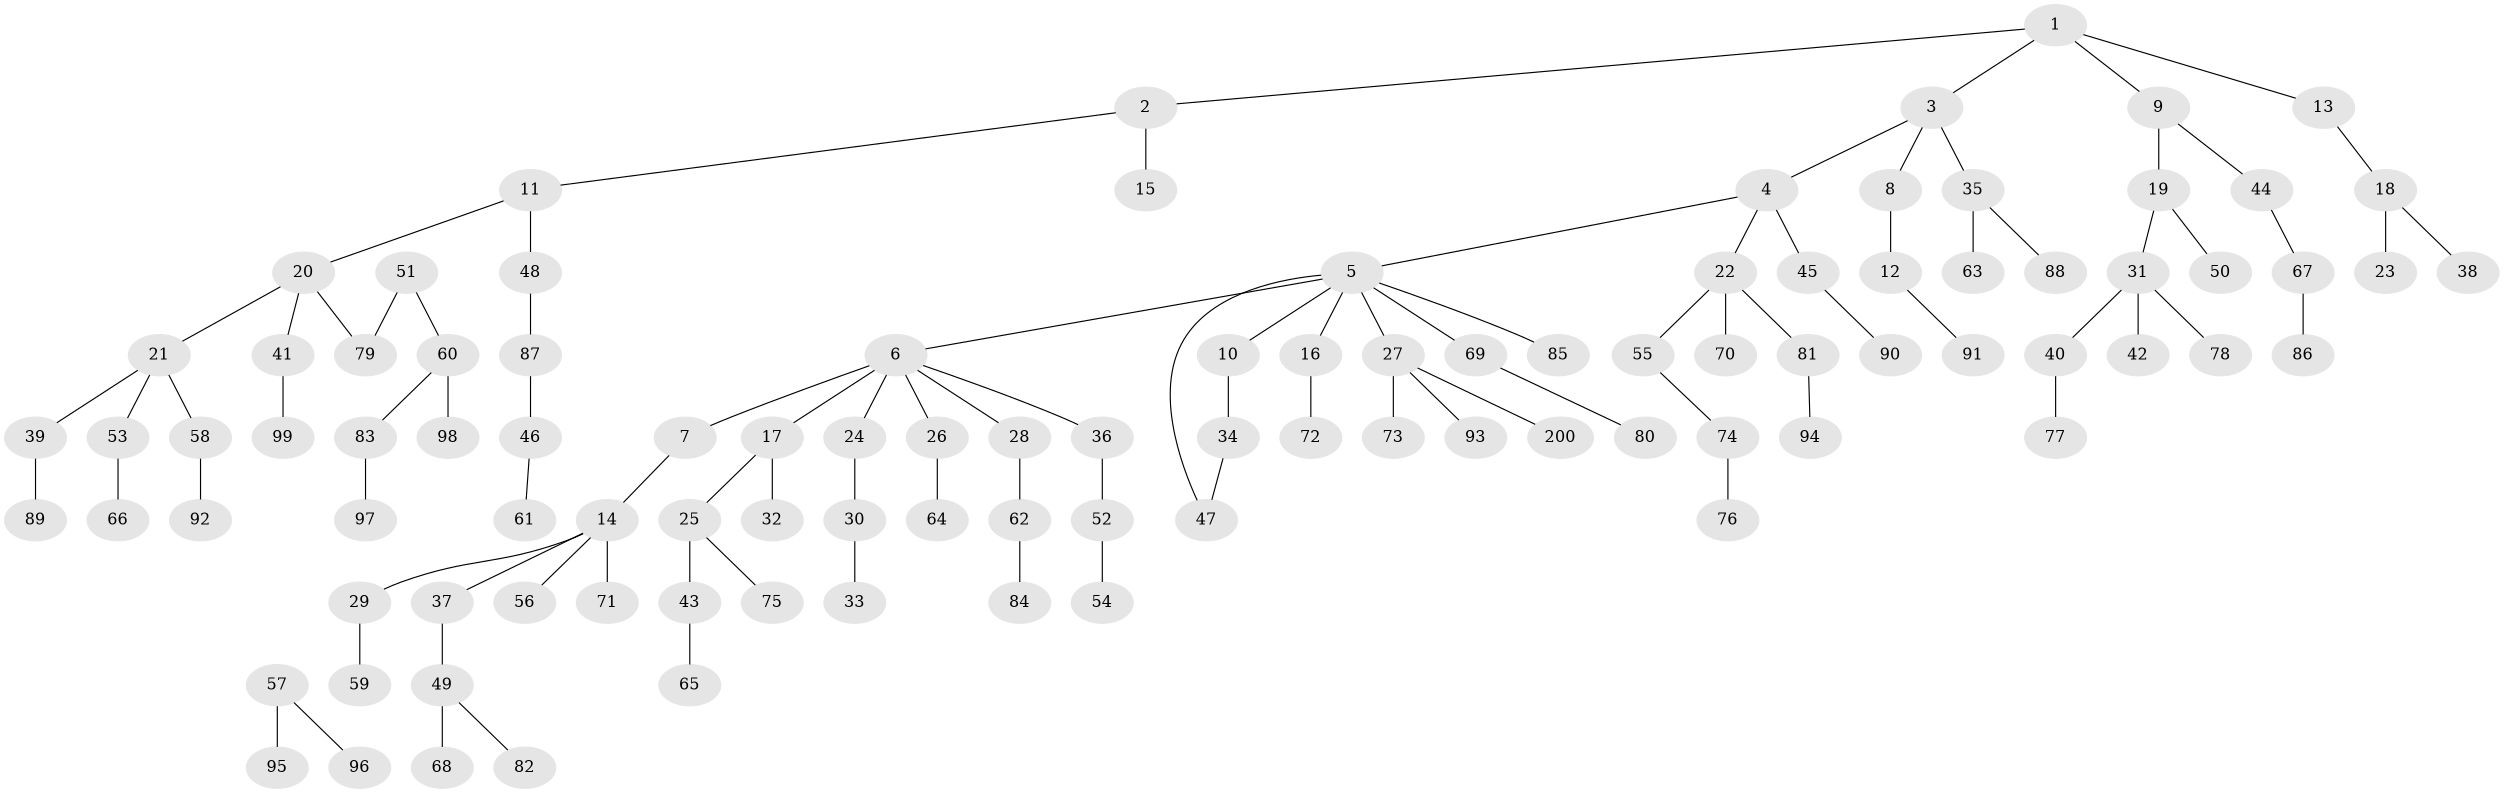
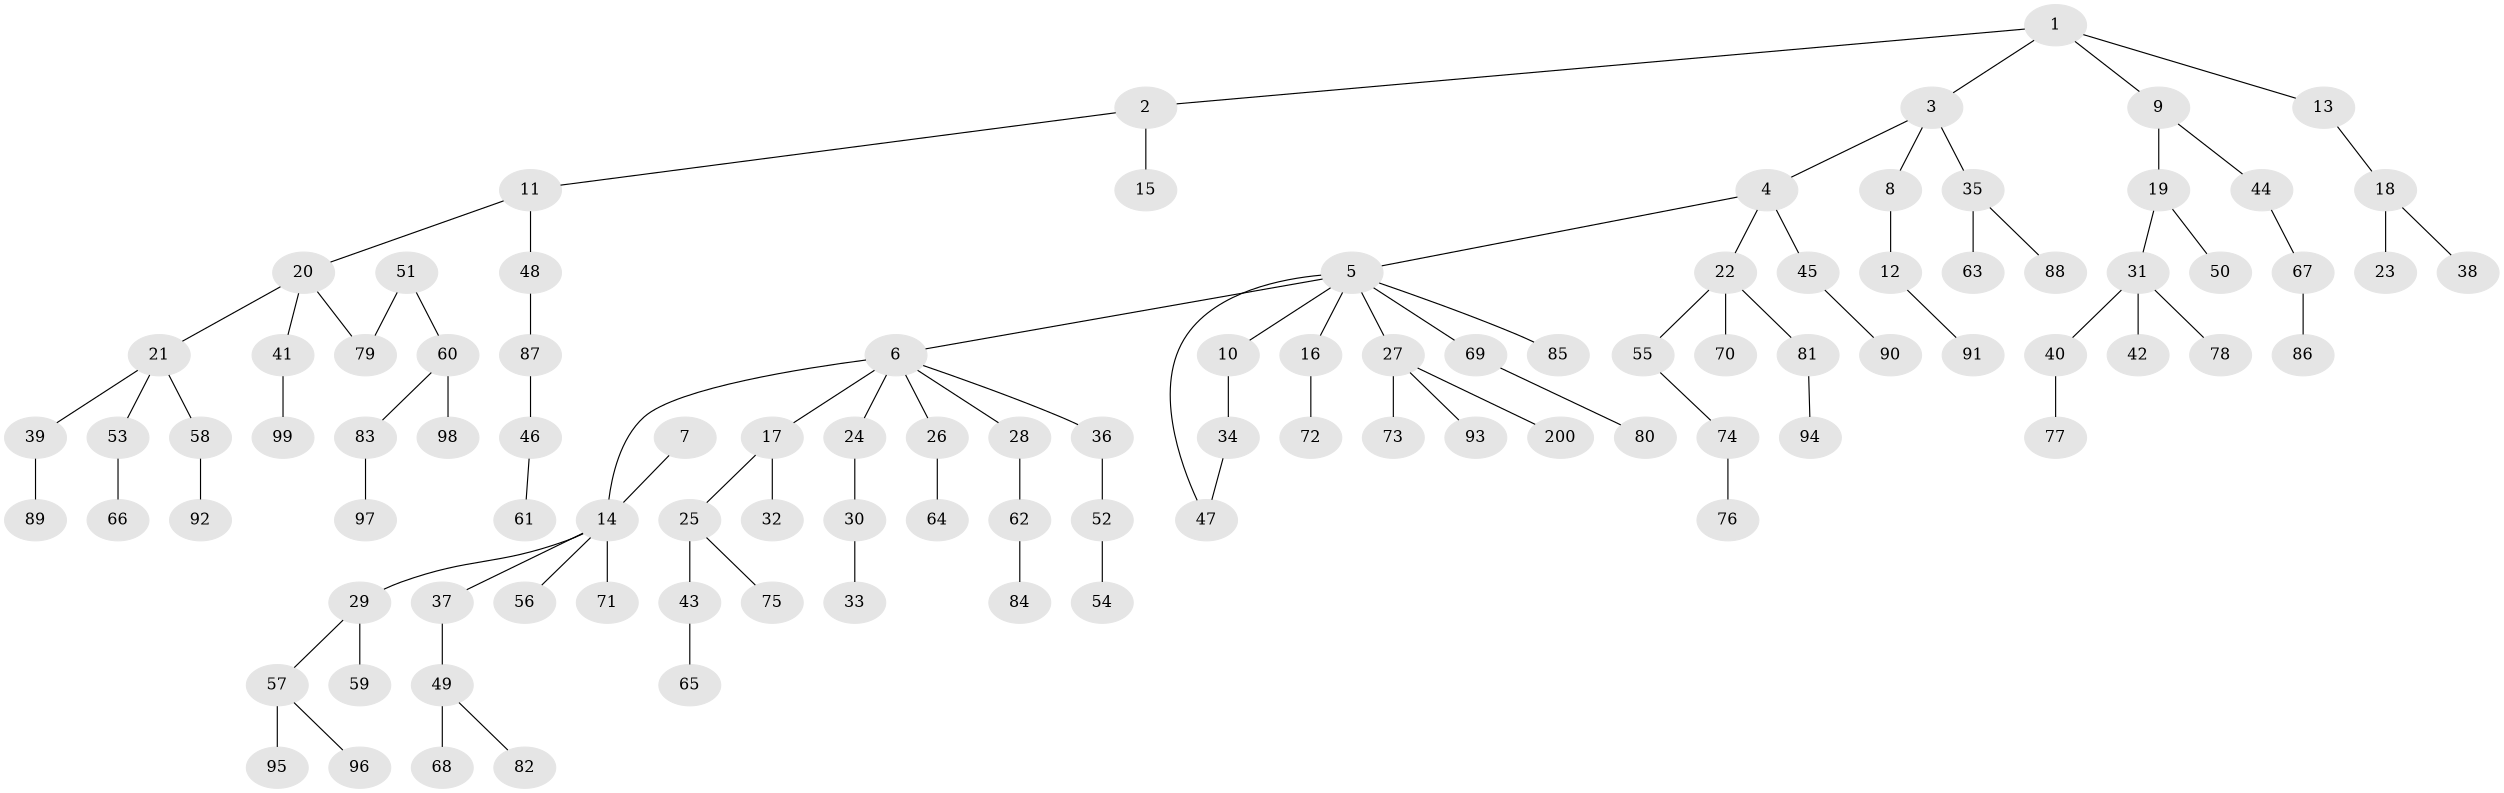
(789, 395) -> (708, 390)
none -> (319, 644)
